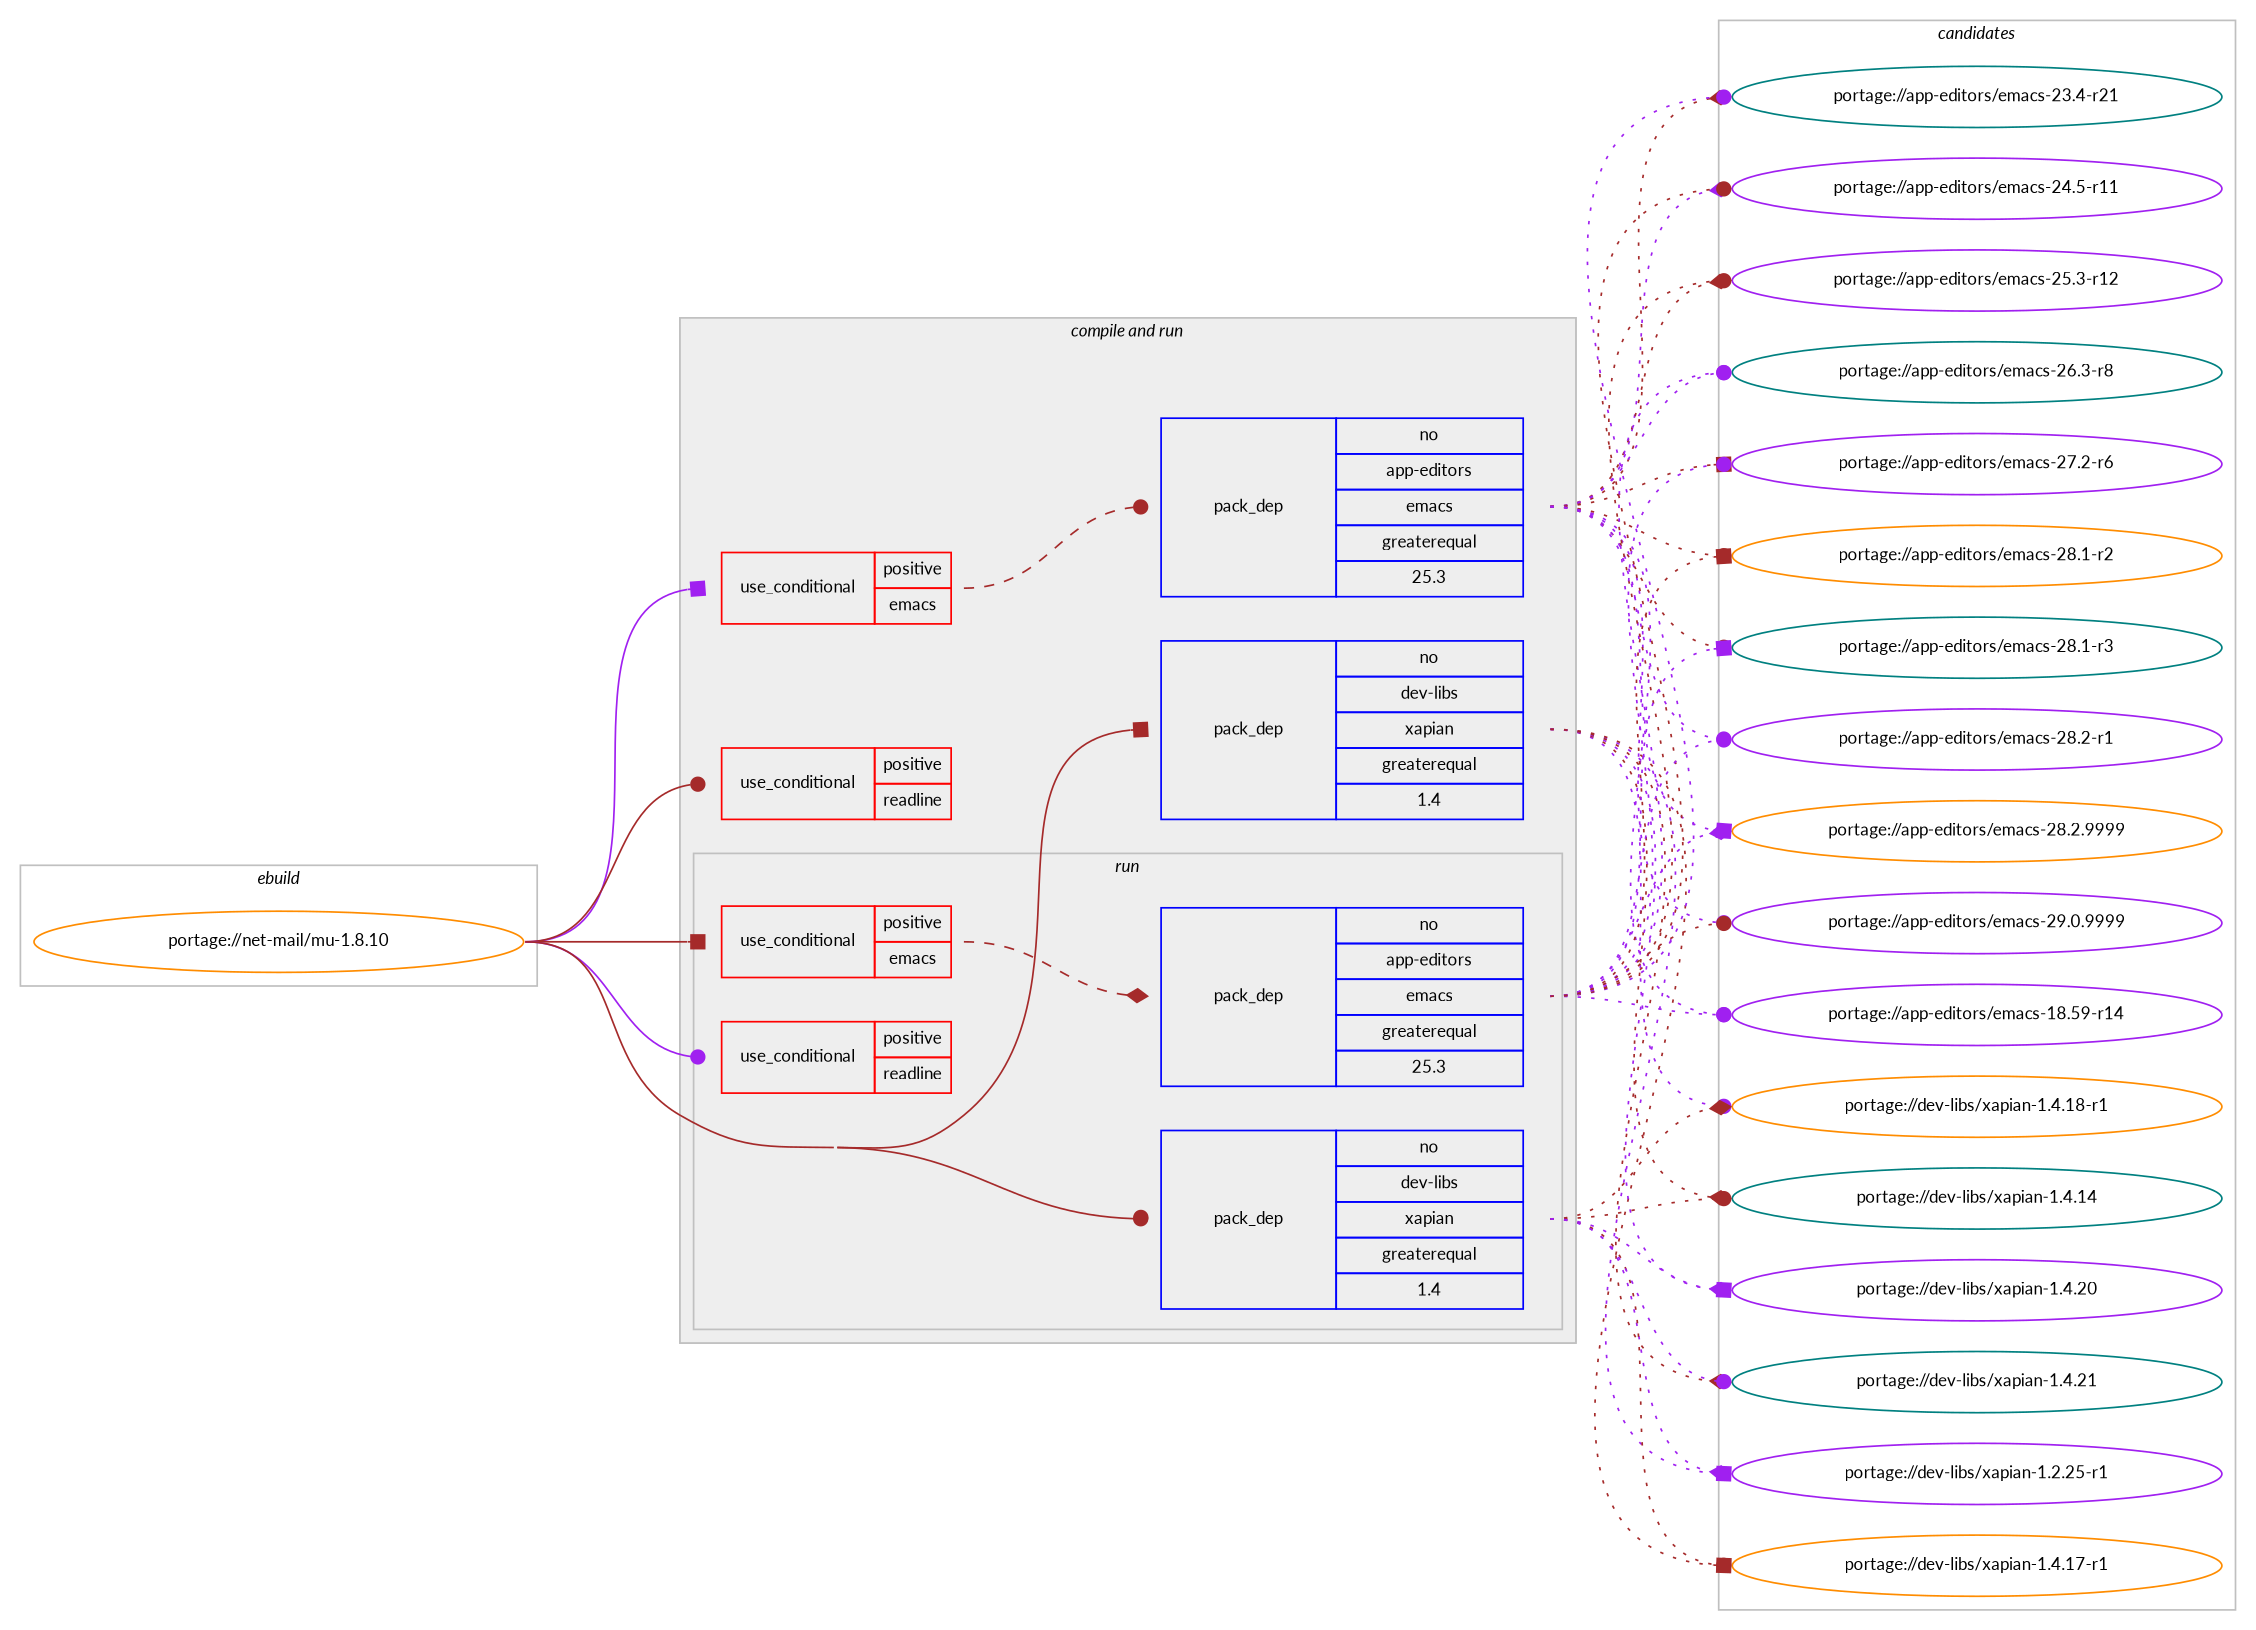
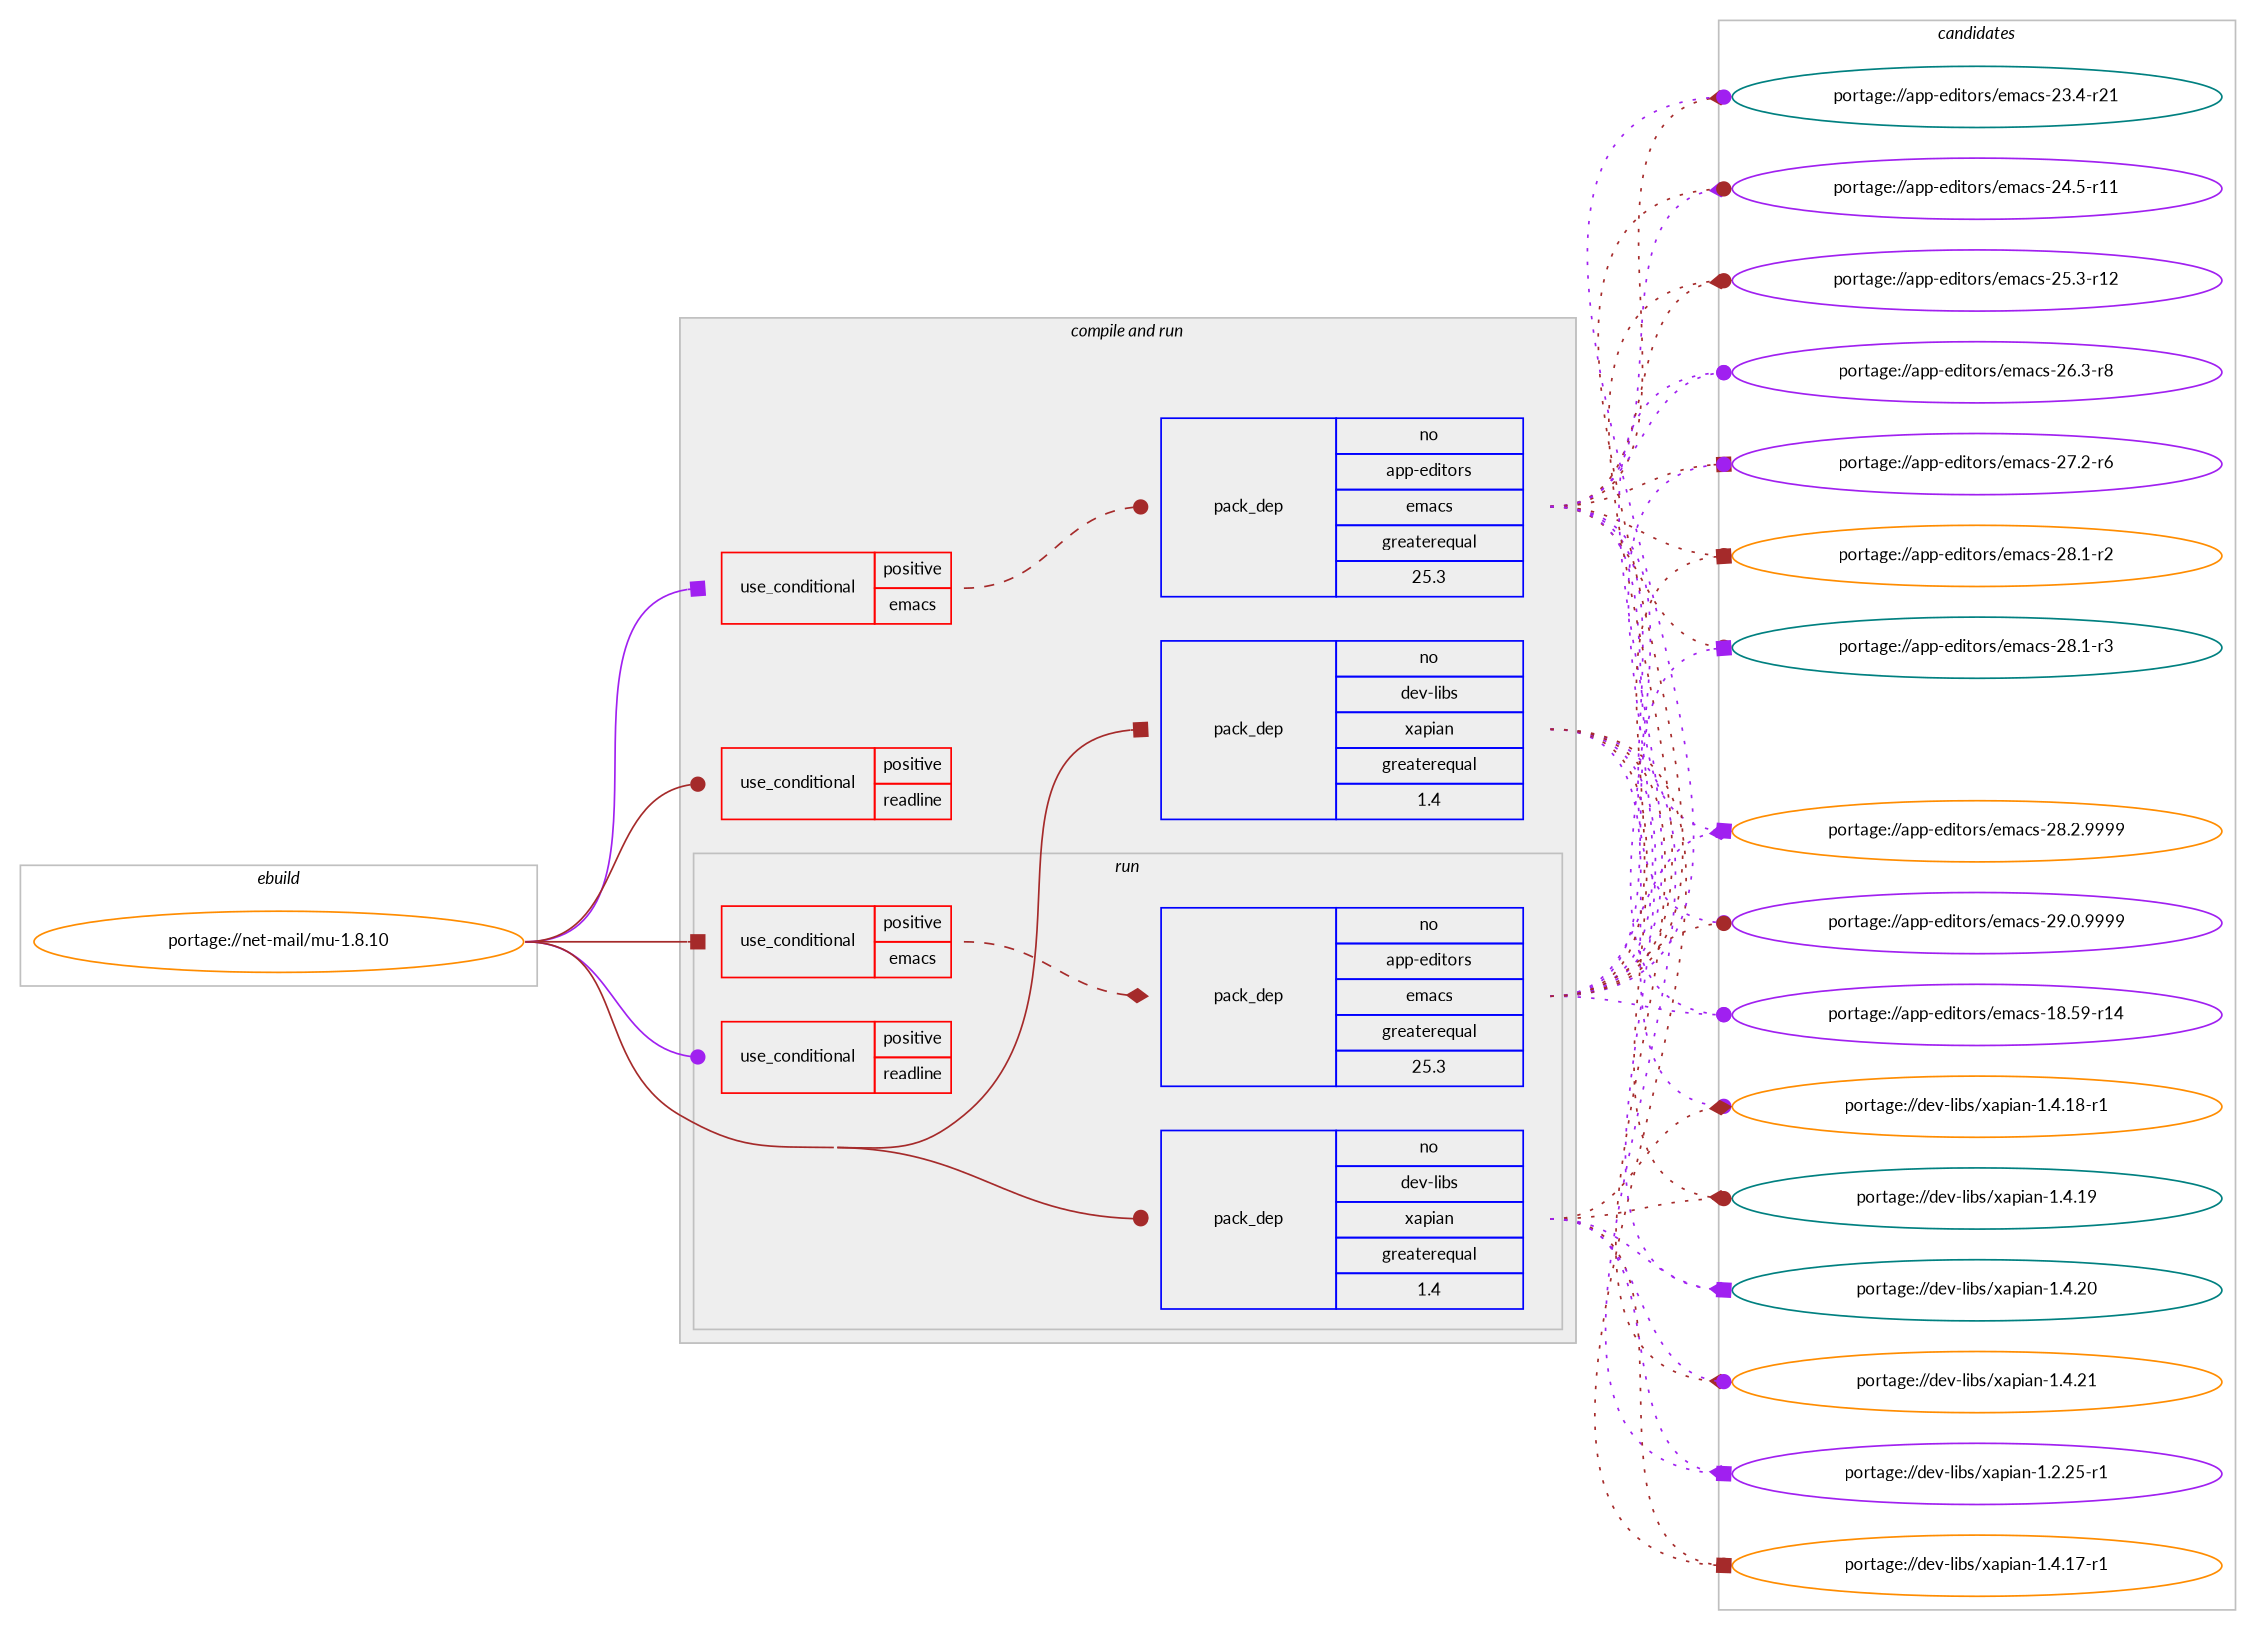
(1977, 372) -> (1977, 372)
(1977, 740) -> none
(1977, 1199) -> (1977, 1199)
(1977, 1290) -> (1977, 1290)
(1977, 1382) -> (1977, 1382)
